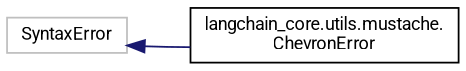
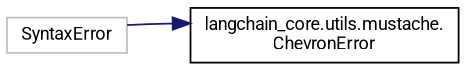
(168, 47) -> (150, 24)
